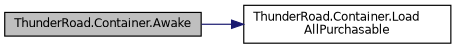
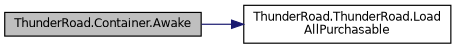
(347, 24) -> (347, 24)
